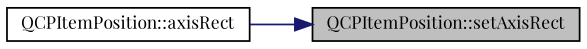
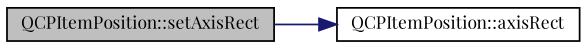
(272, 24) -> (296, 24)
